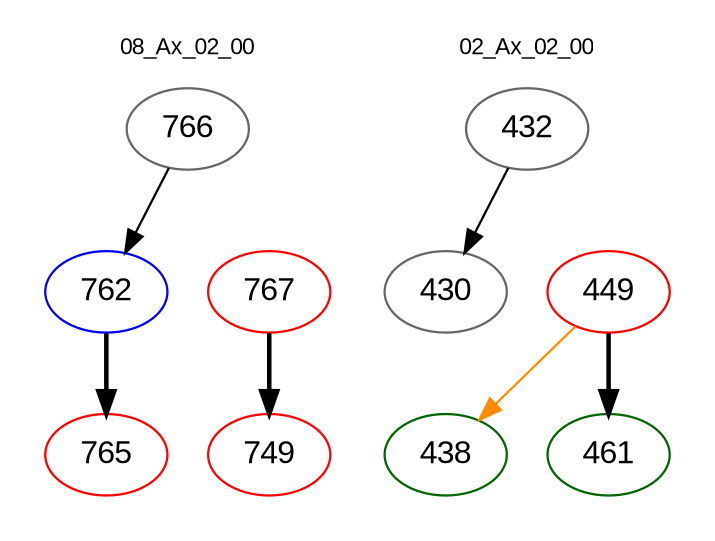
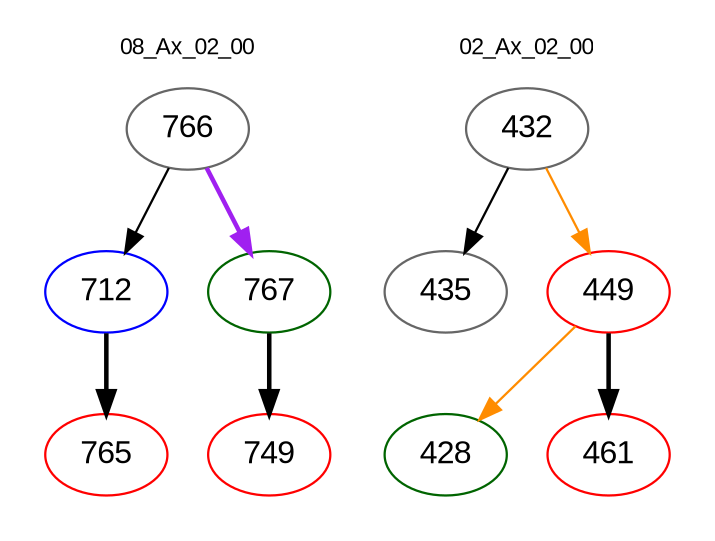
none -> (223, 200)
none -> (563, 200)
(106, 292) -> (106, 292)
(269, 292) -> (269, 292)
(446, 292) -> (446, 292)
(446, 455) -> (446, 455)
(609, 455) -> (609, 455)
